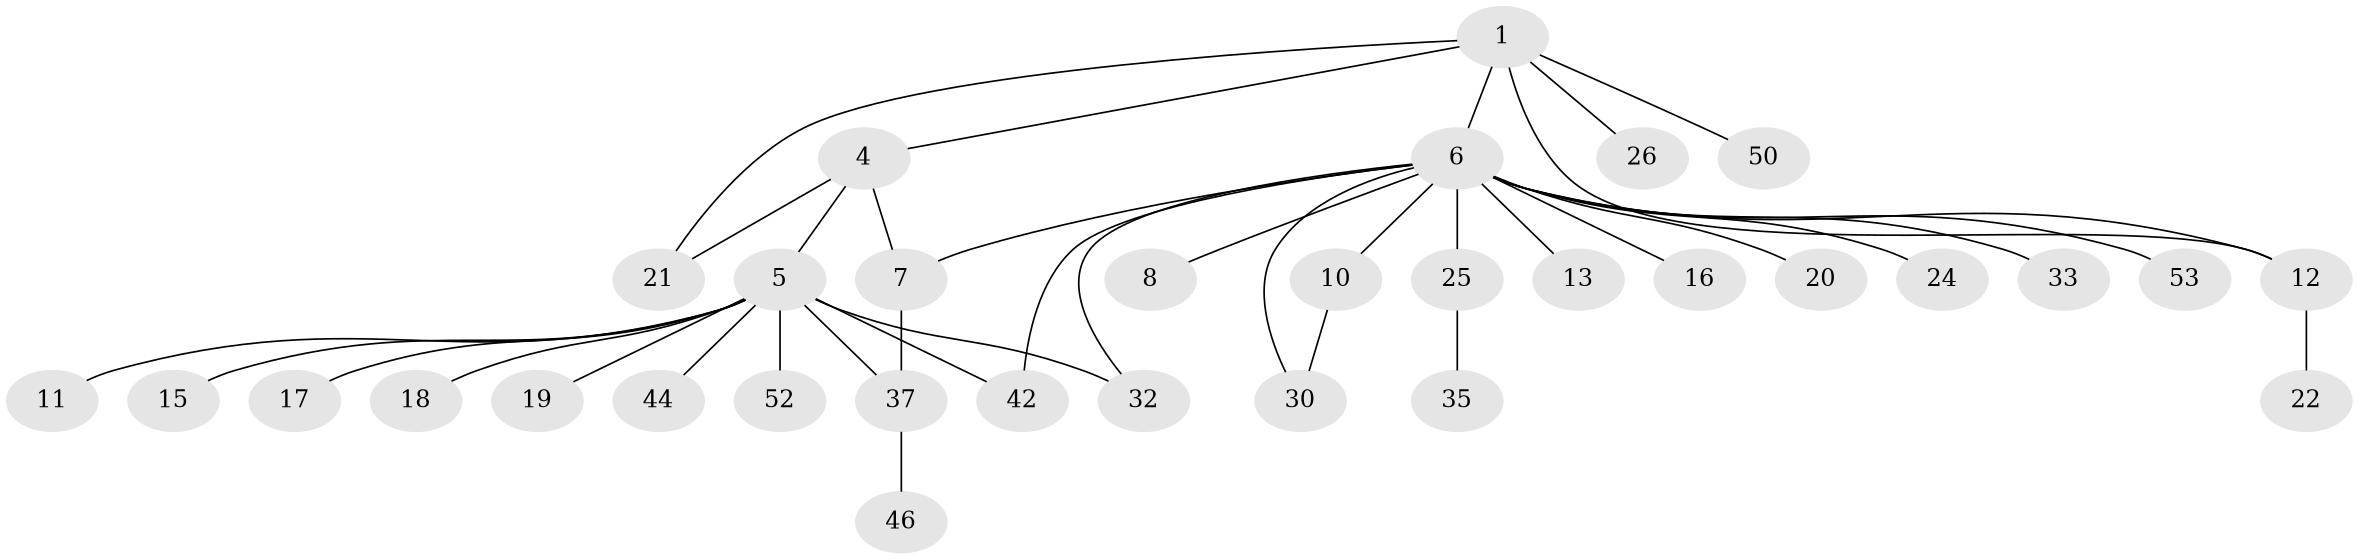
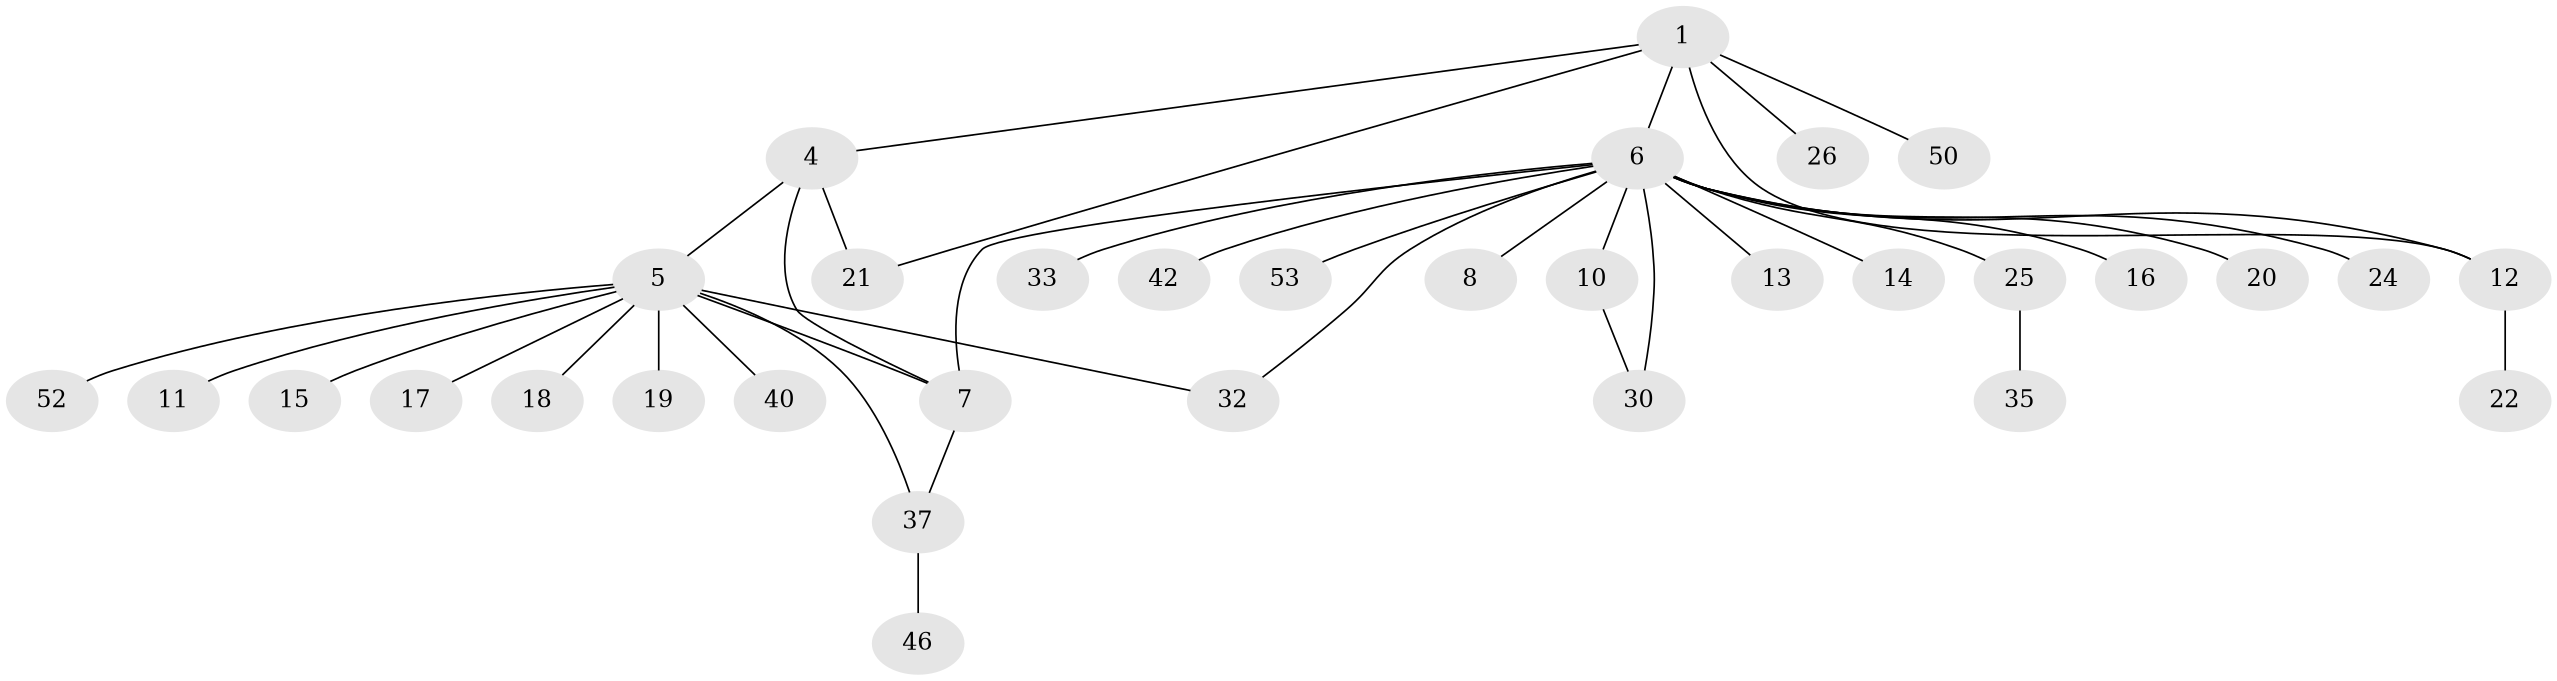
none -> (1899, 280)
(914, 347) -> (824, 343)
(659, 401) -> (780, 401)
